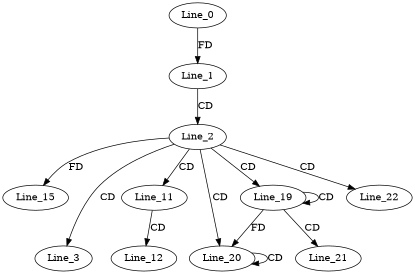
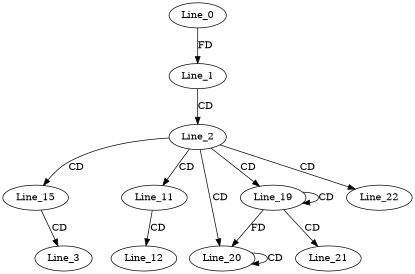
(76, 167) -> (76, 167)
(109, 178) -> (48, 225)
